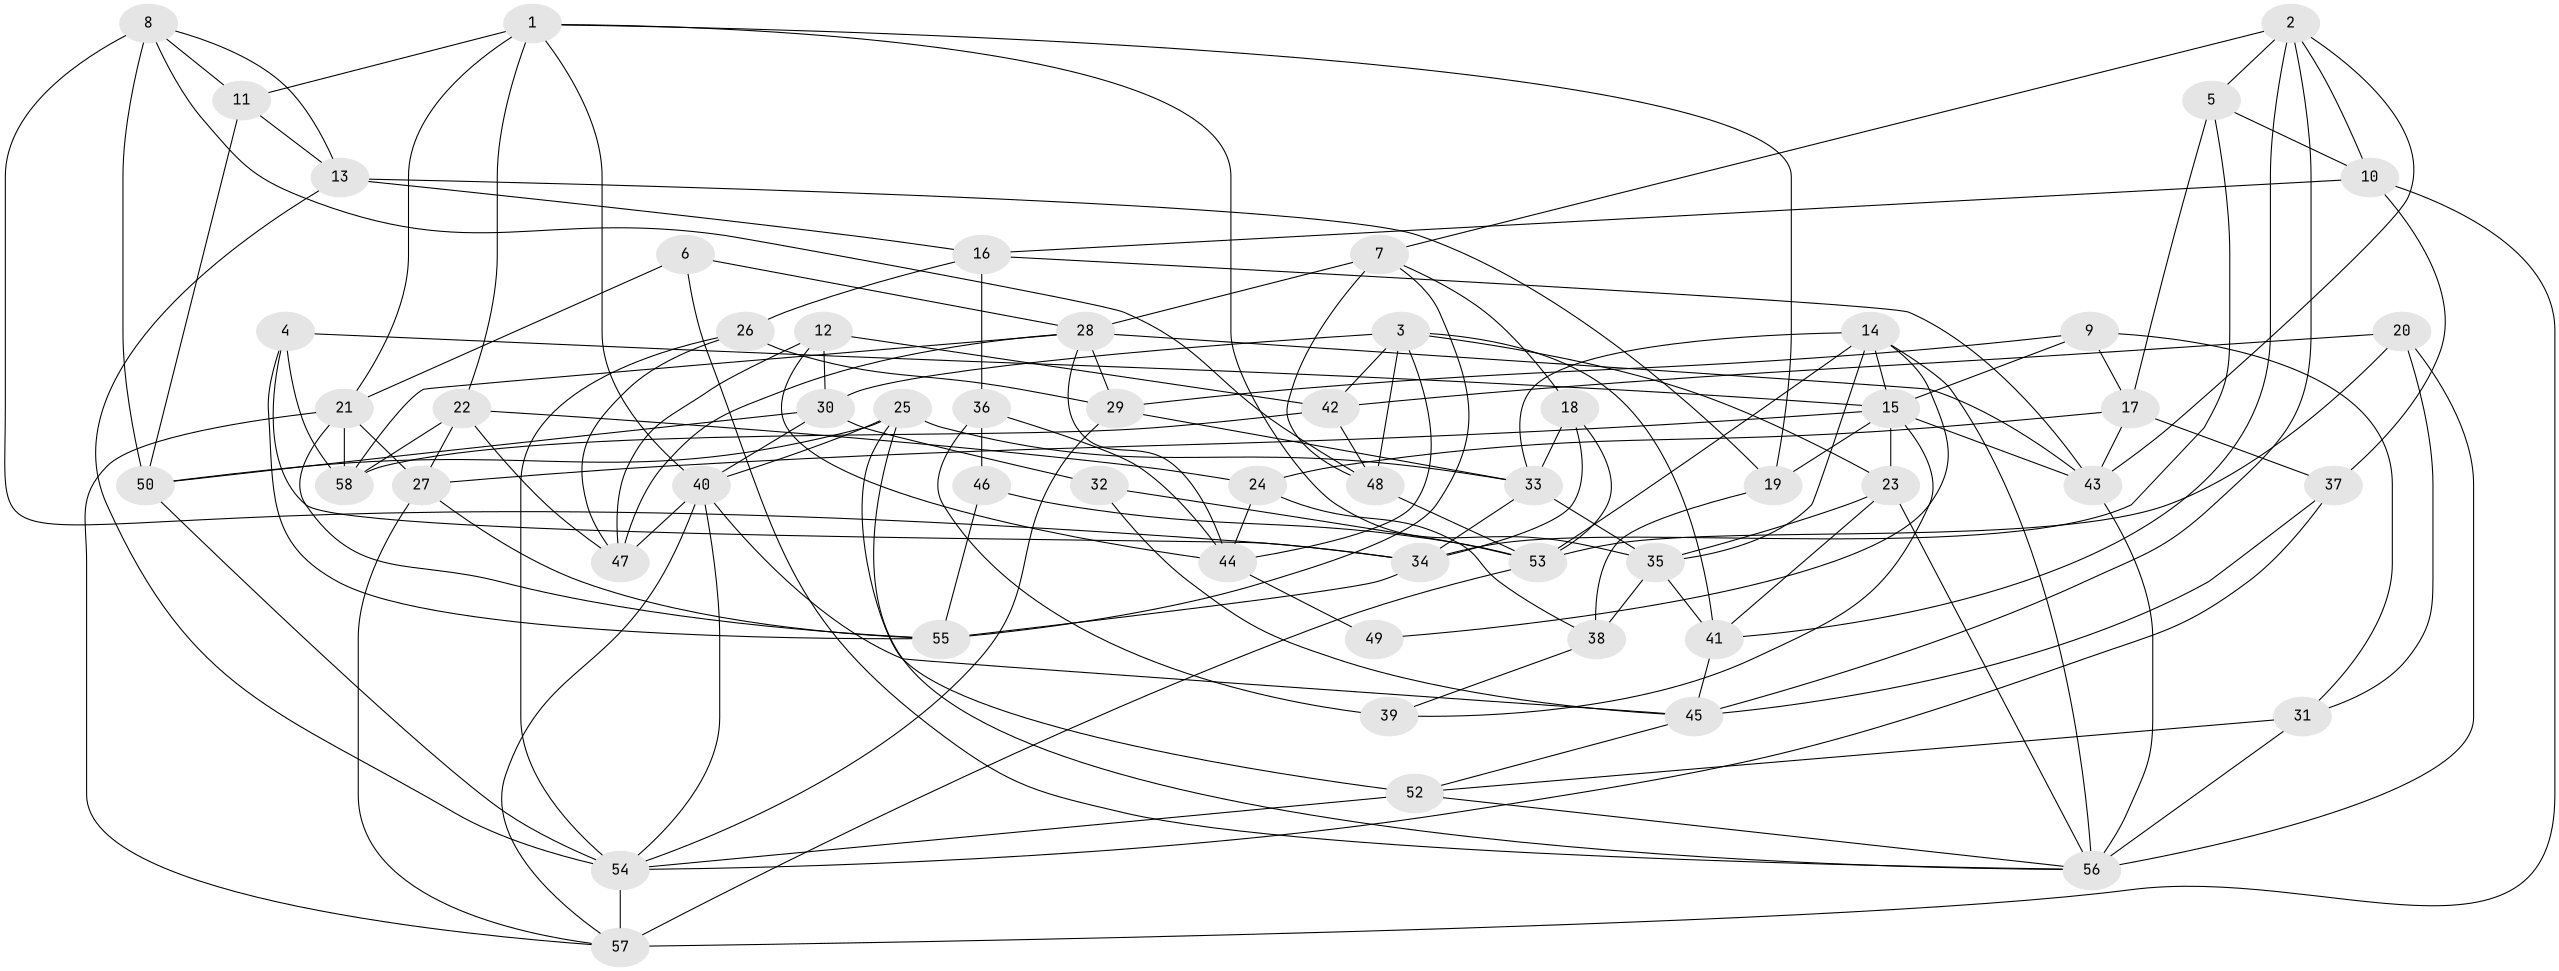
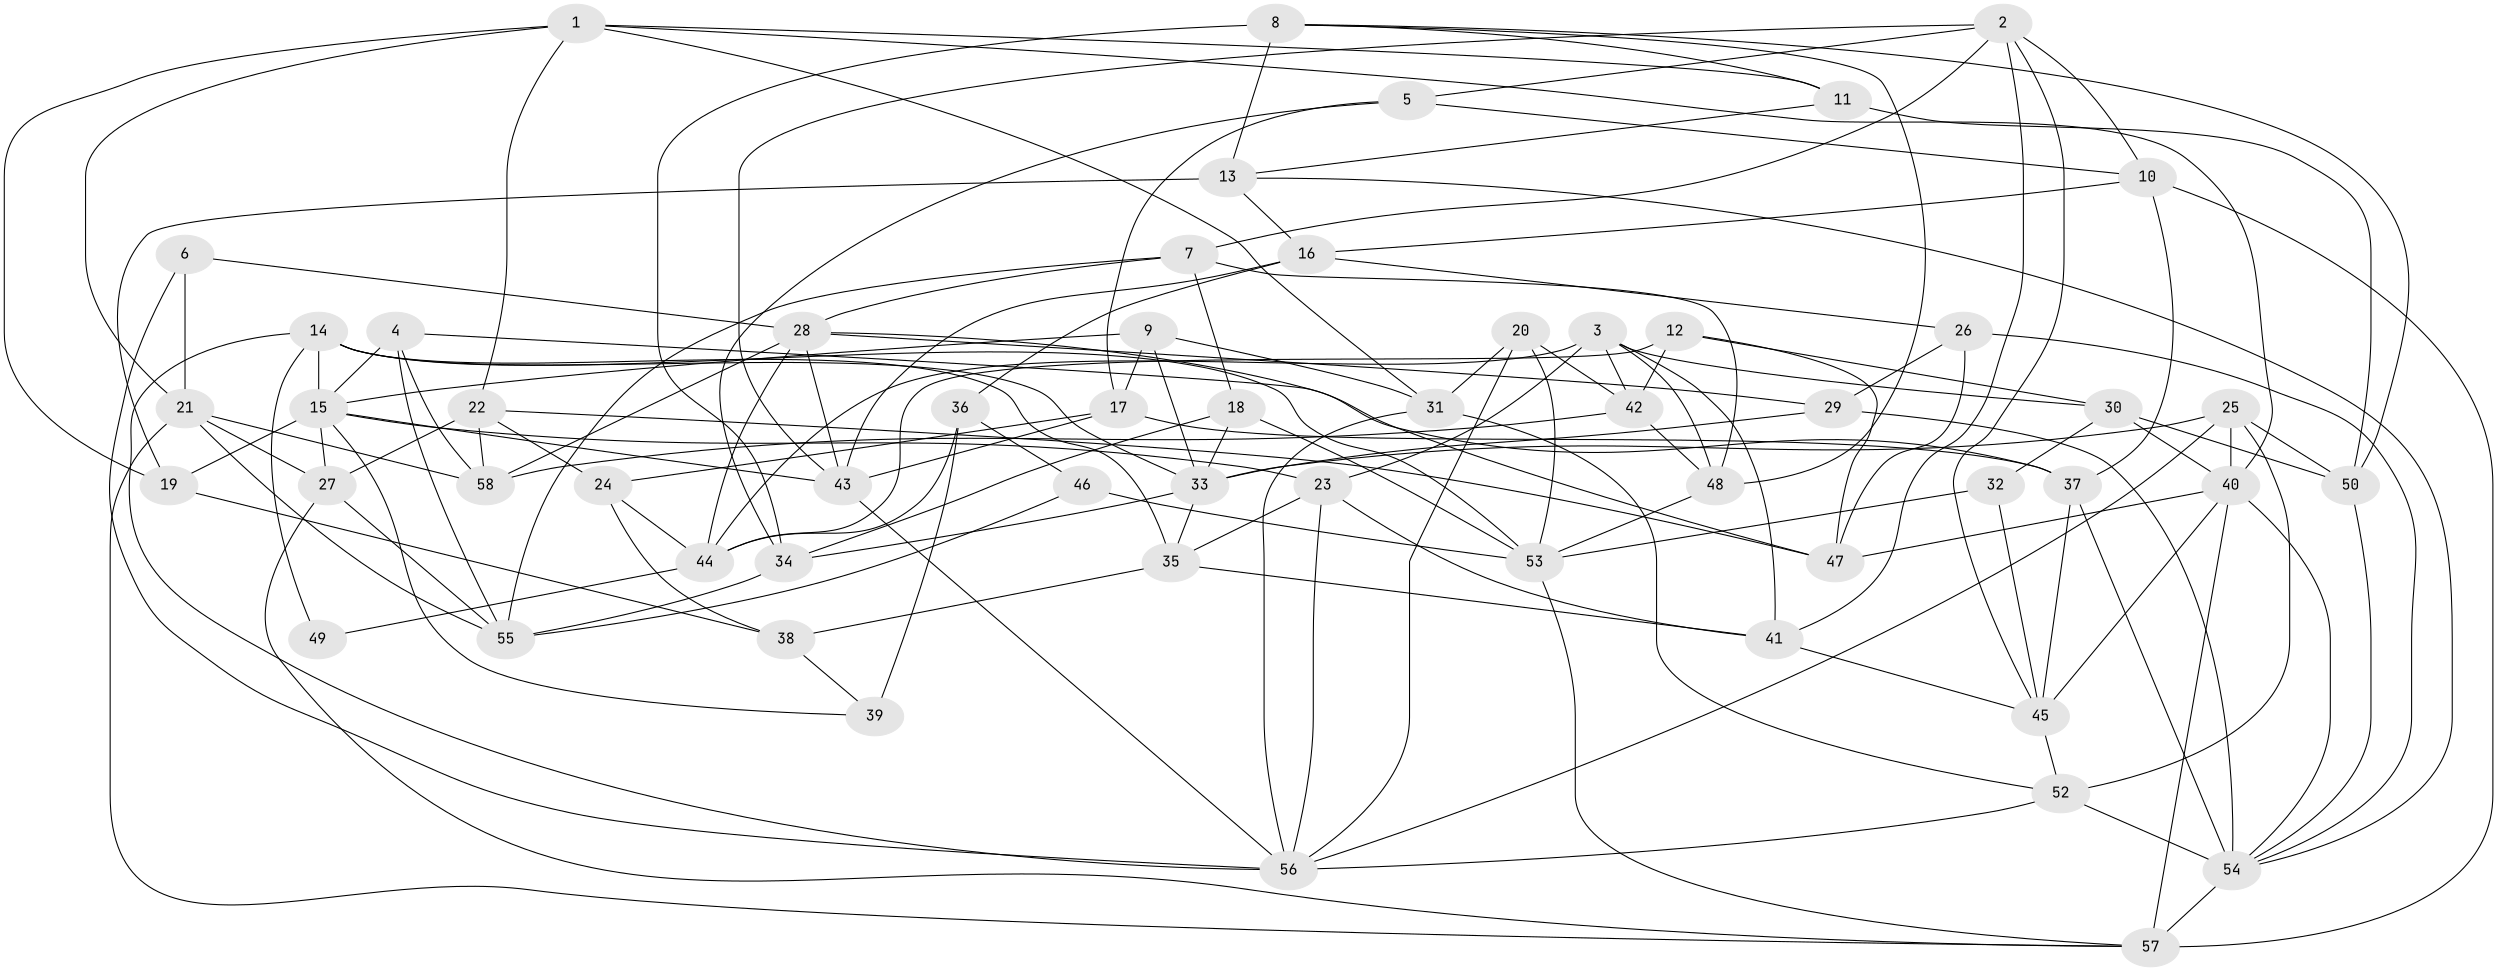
(1219, 154) -> (1041, 147)
(1534, 373) -> (1174, 409)
(767, 535) -> (1203, 379)
